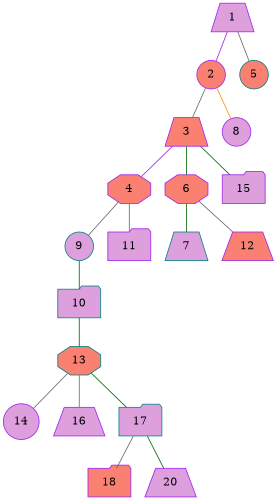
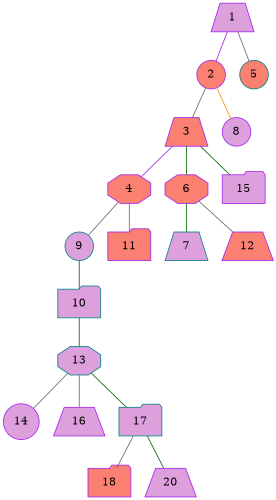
(129, 246) -> (129, 246)
(79, 361) -> (79, 361)
